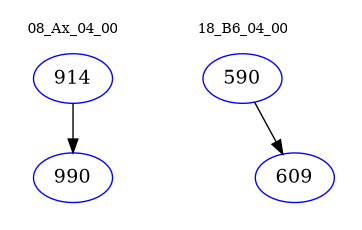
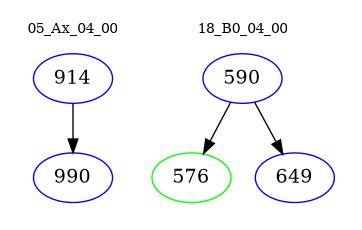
(73, 30) -> (73, 30)
(243, 30) -> (243, 30)
none -> (192, 178)
(295, 178) -> (295, 178)
